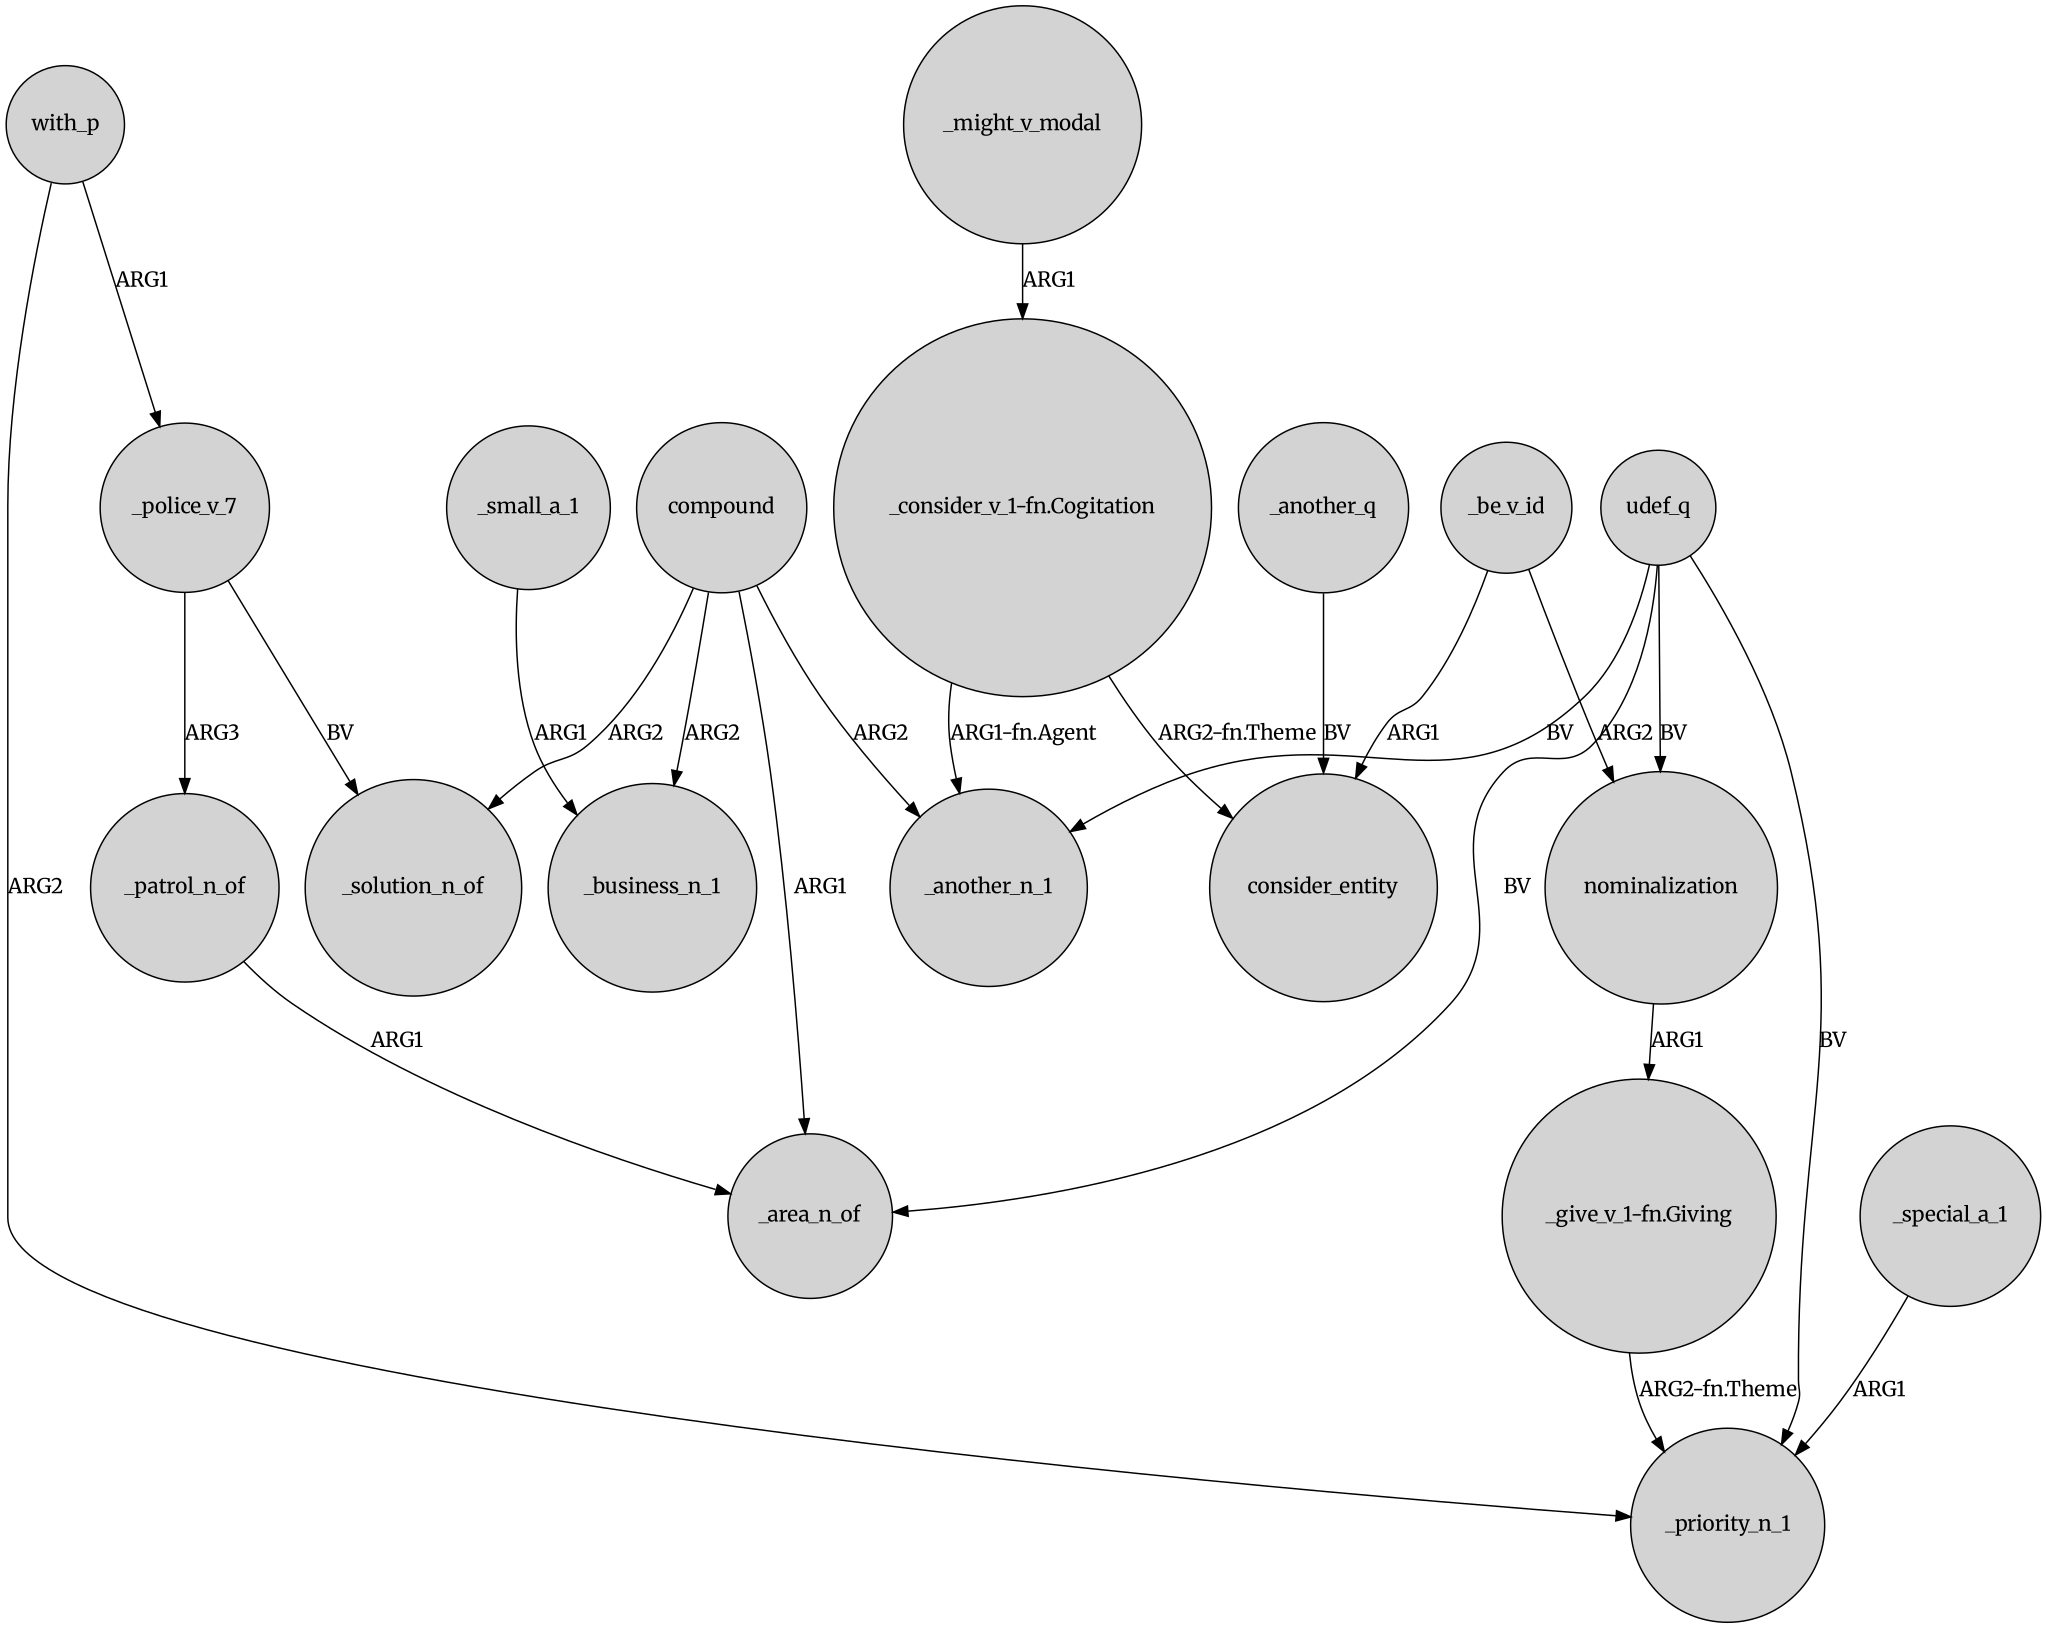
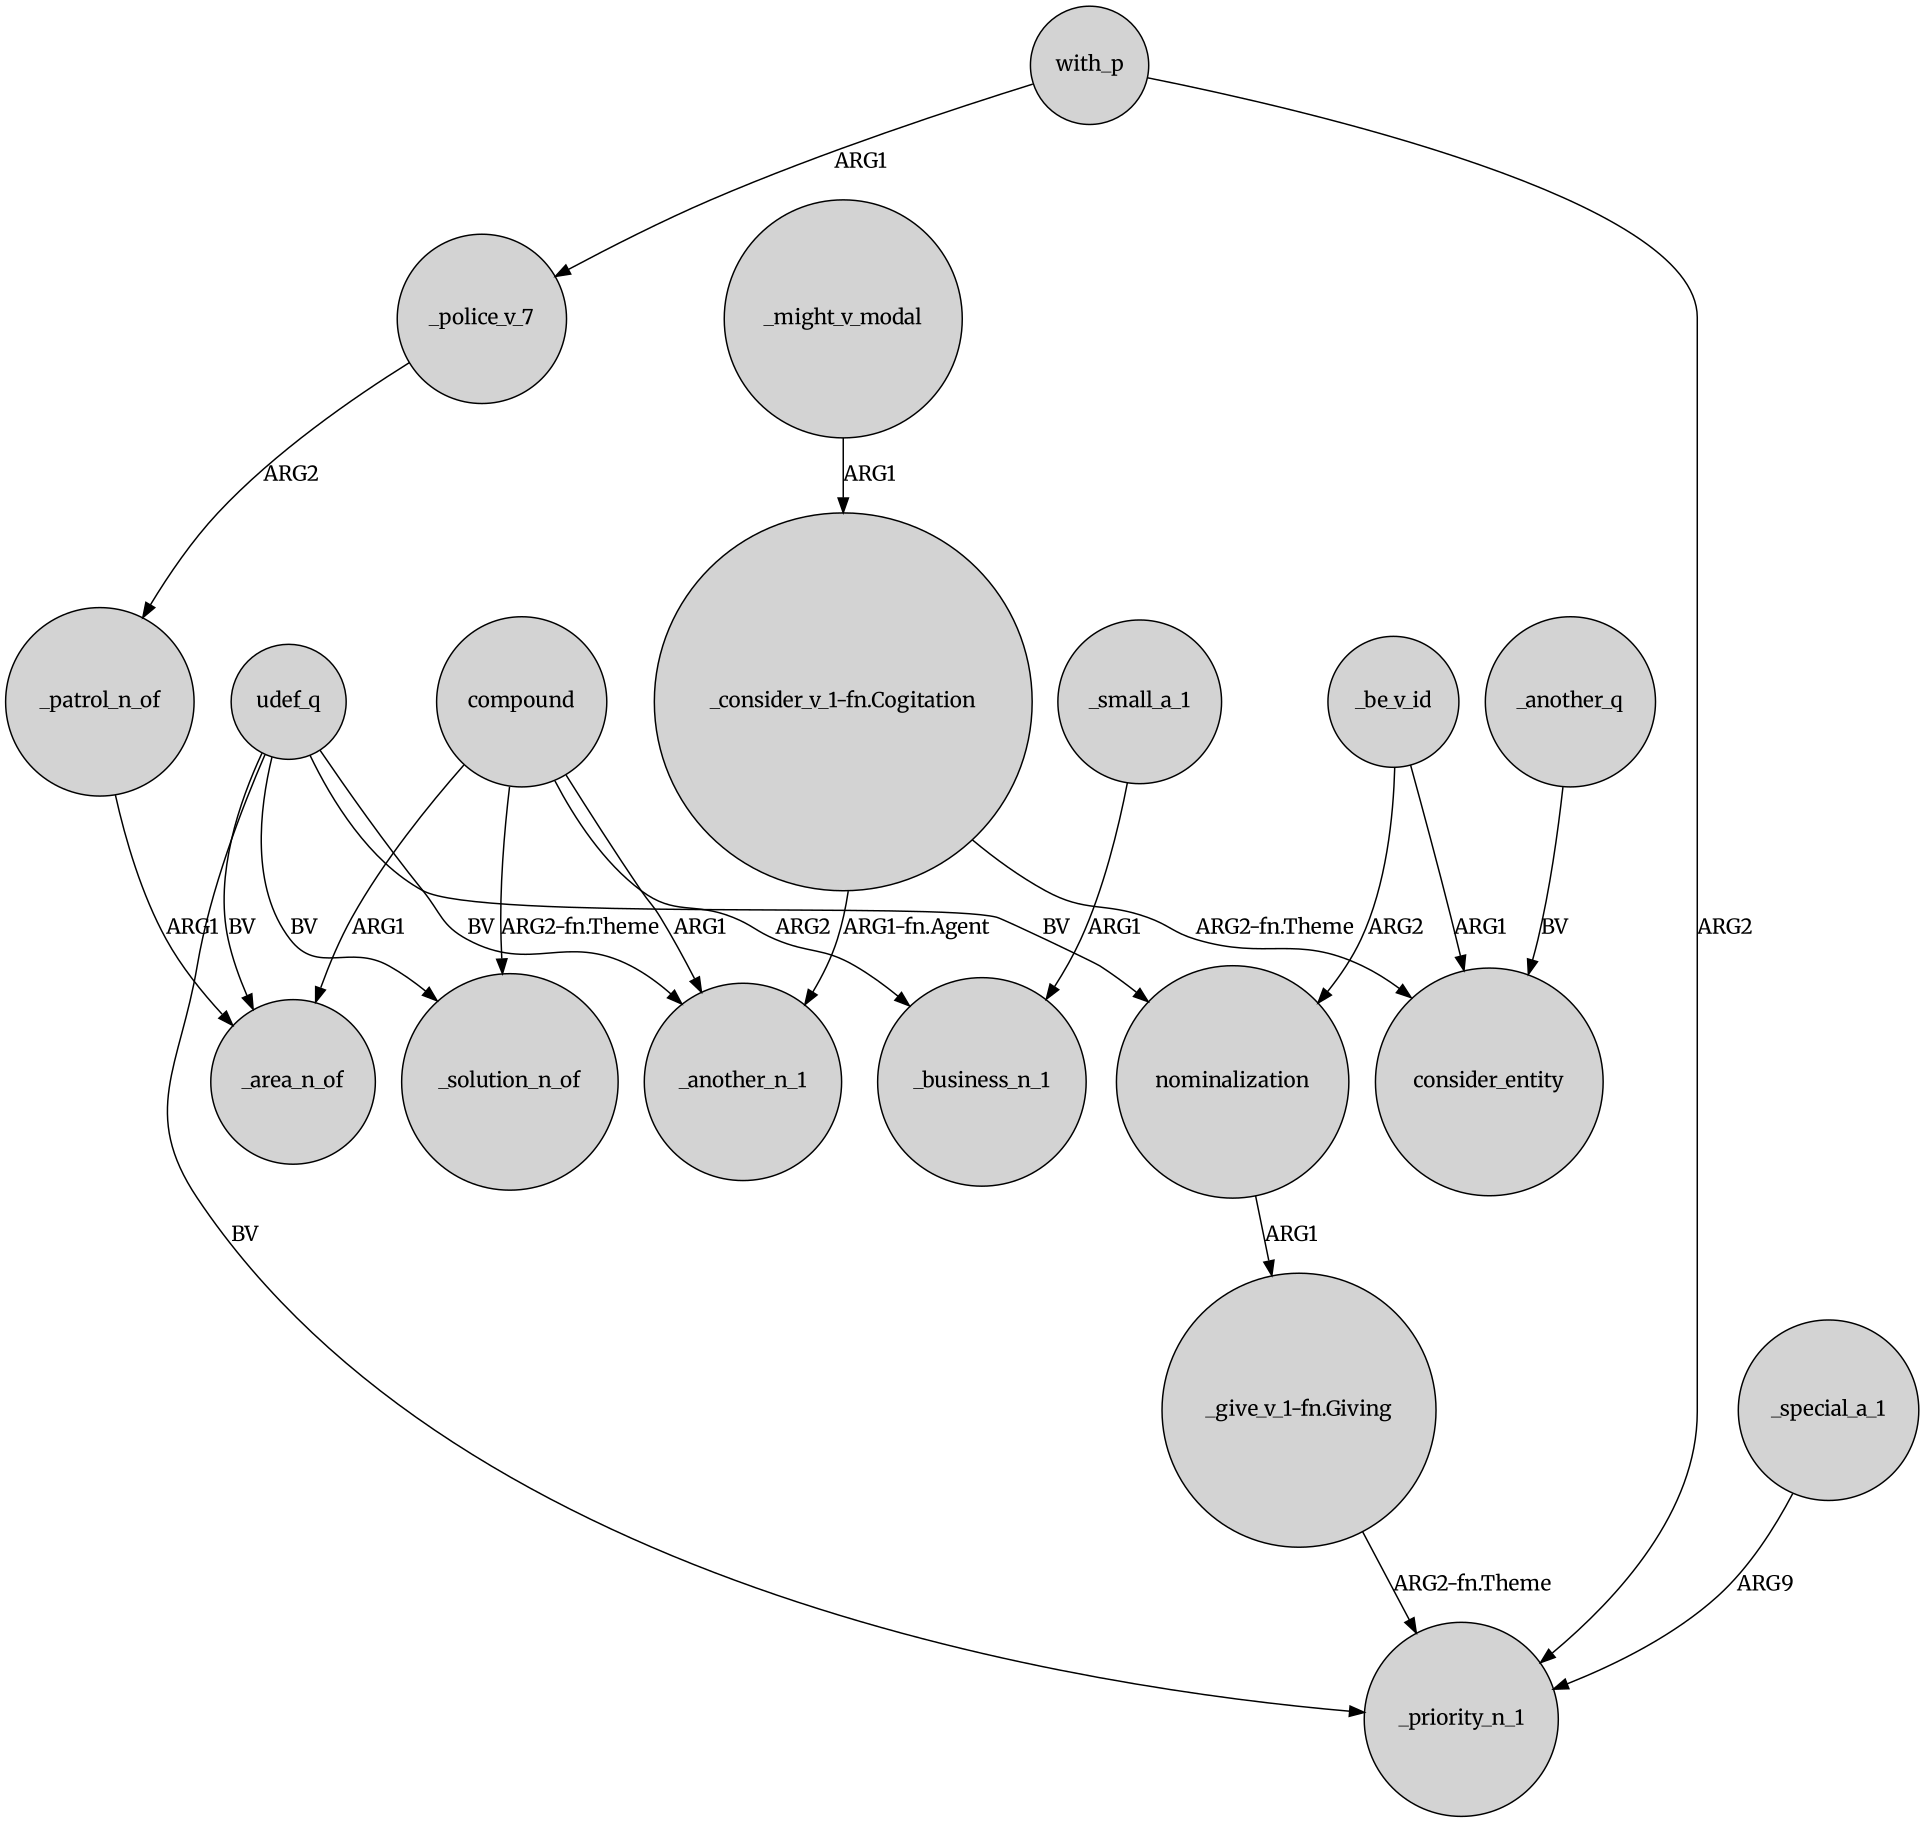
(289, 681) -> (280, 923)
(213, 734) -> (292, 475)
(636, 734) -> (581, 928)
(881, 734) -> (700, 928)
(1880, 1391) -> (1766, 1585)
